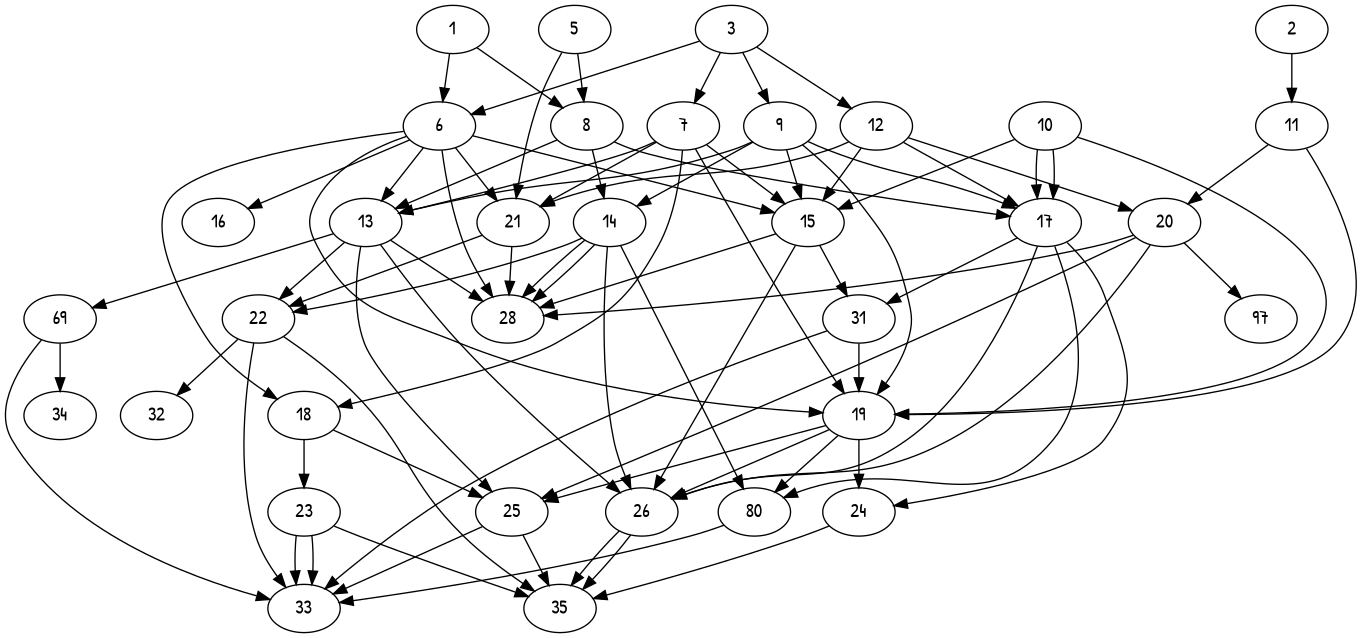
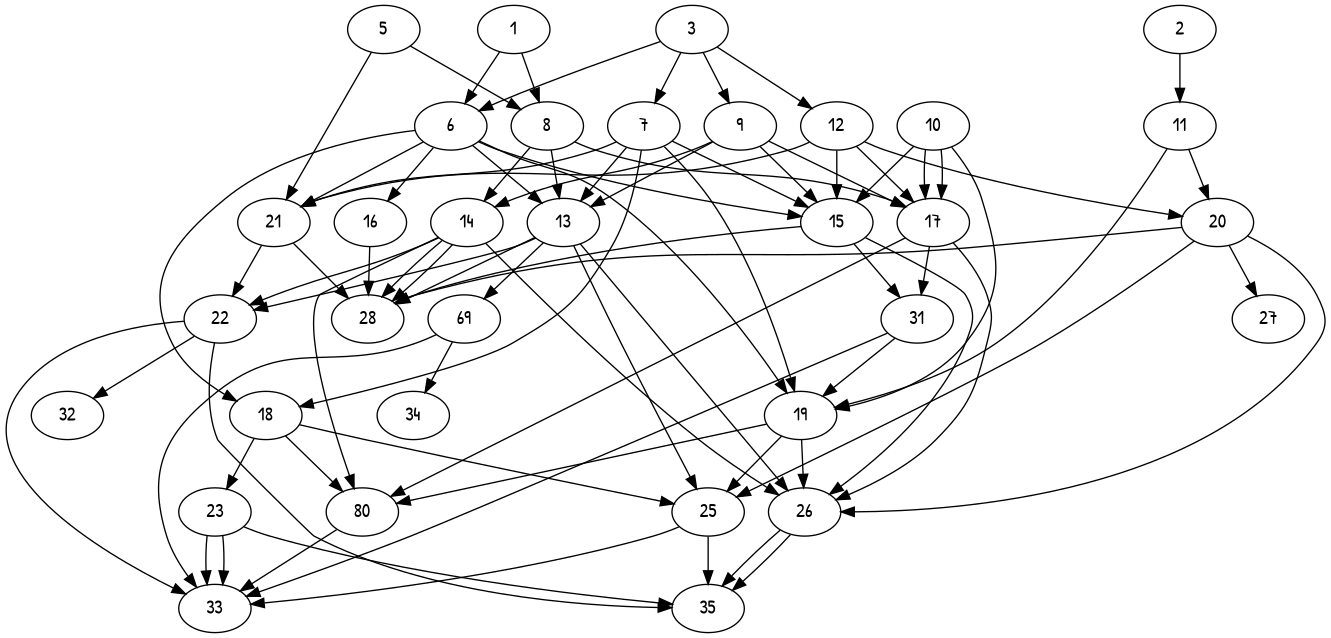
(456, 220) -> (369, 256)
(893, 252) -> none
(1261, 319) -> (1268, 319)
none -> (309, 459)
(859, 512) -> none
